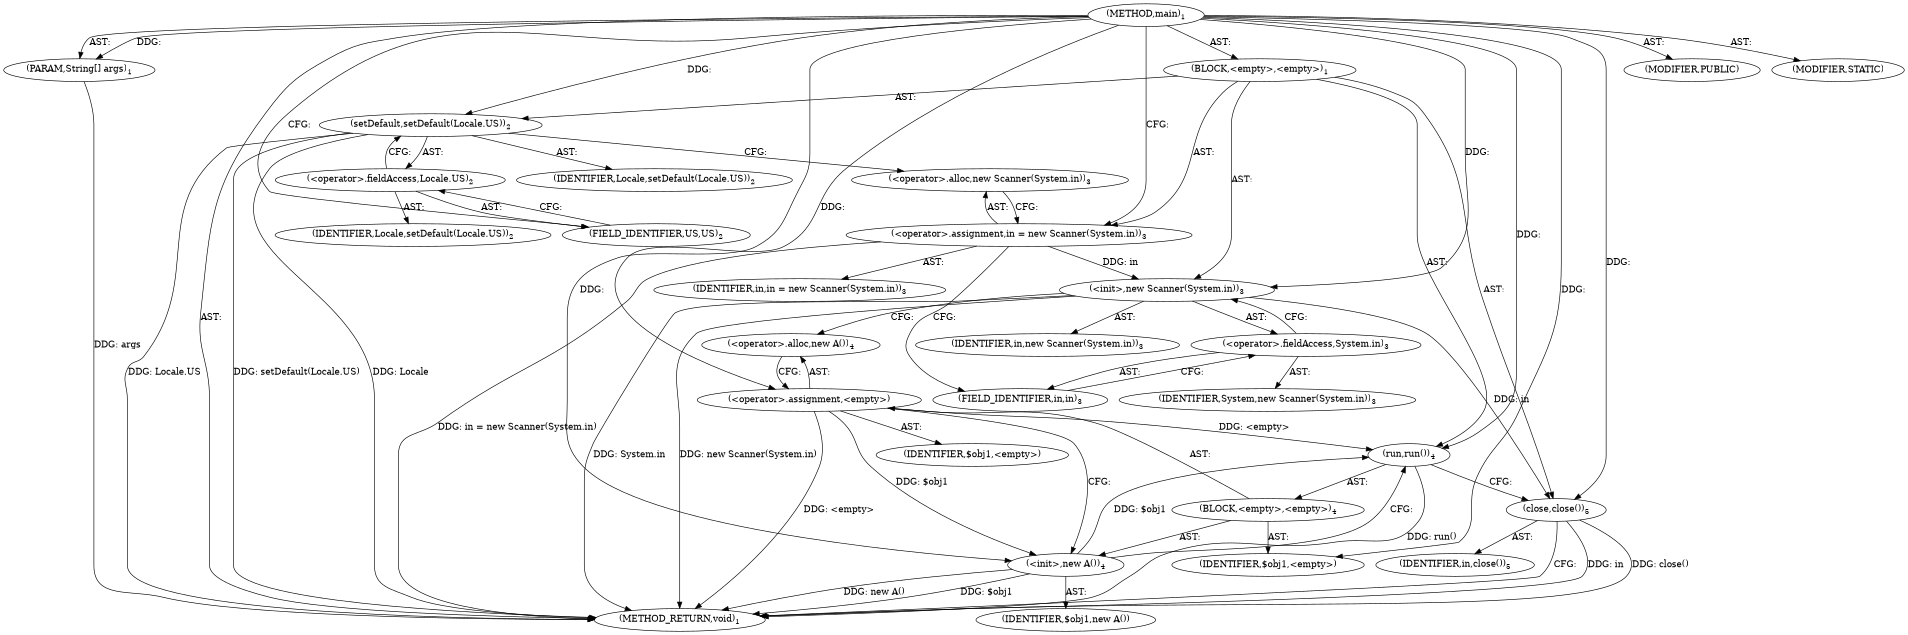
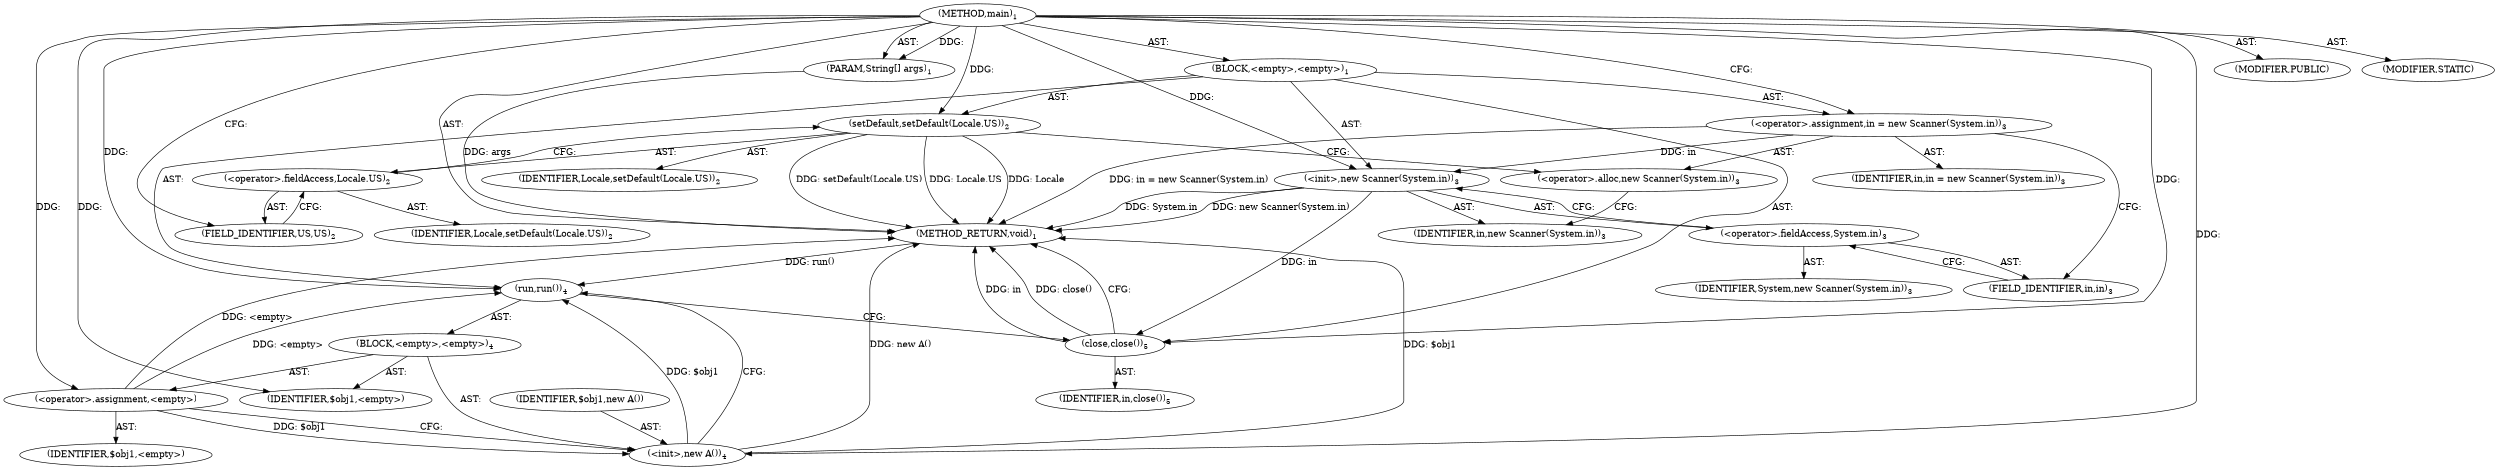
(1012, 203) -> (1603, 211)
(791, 345) -> none
(1127, 578) -> (750, 264)
(1066, 589) -> (631, 426)
